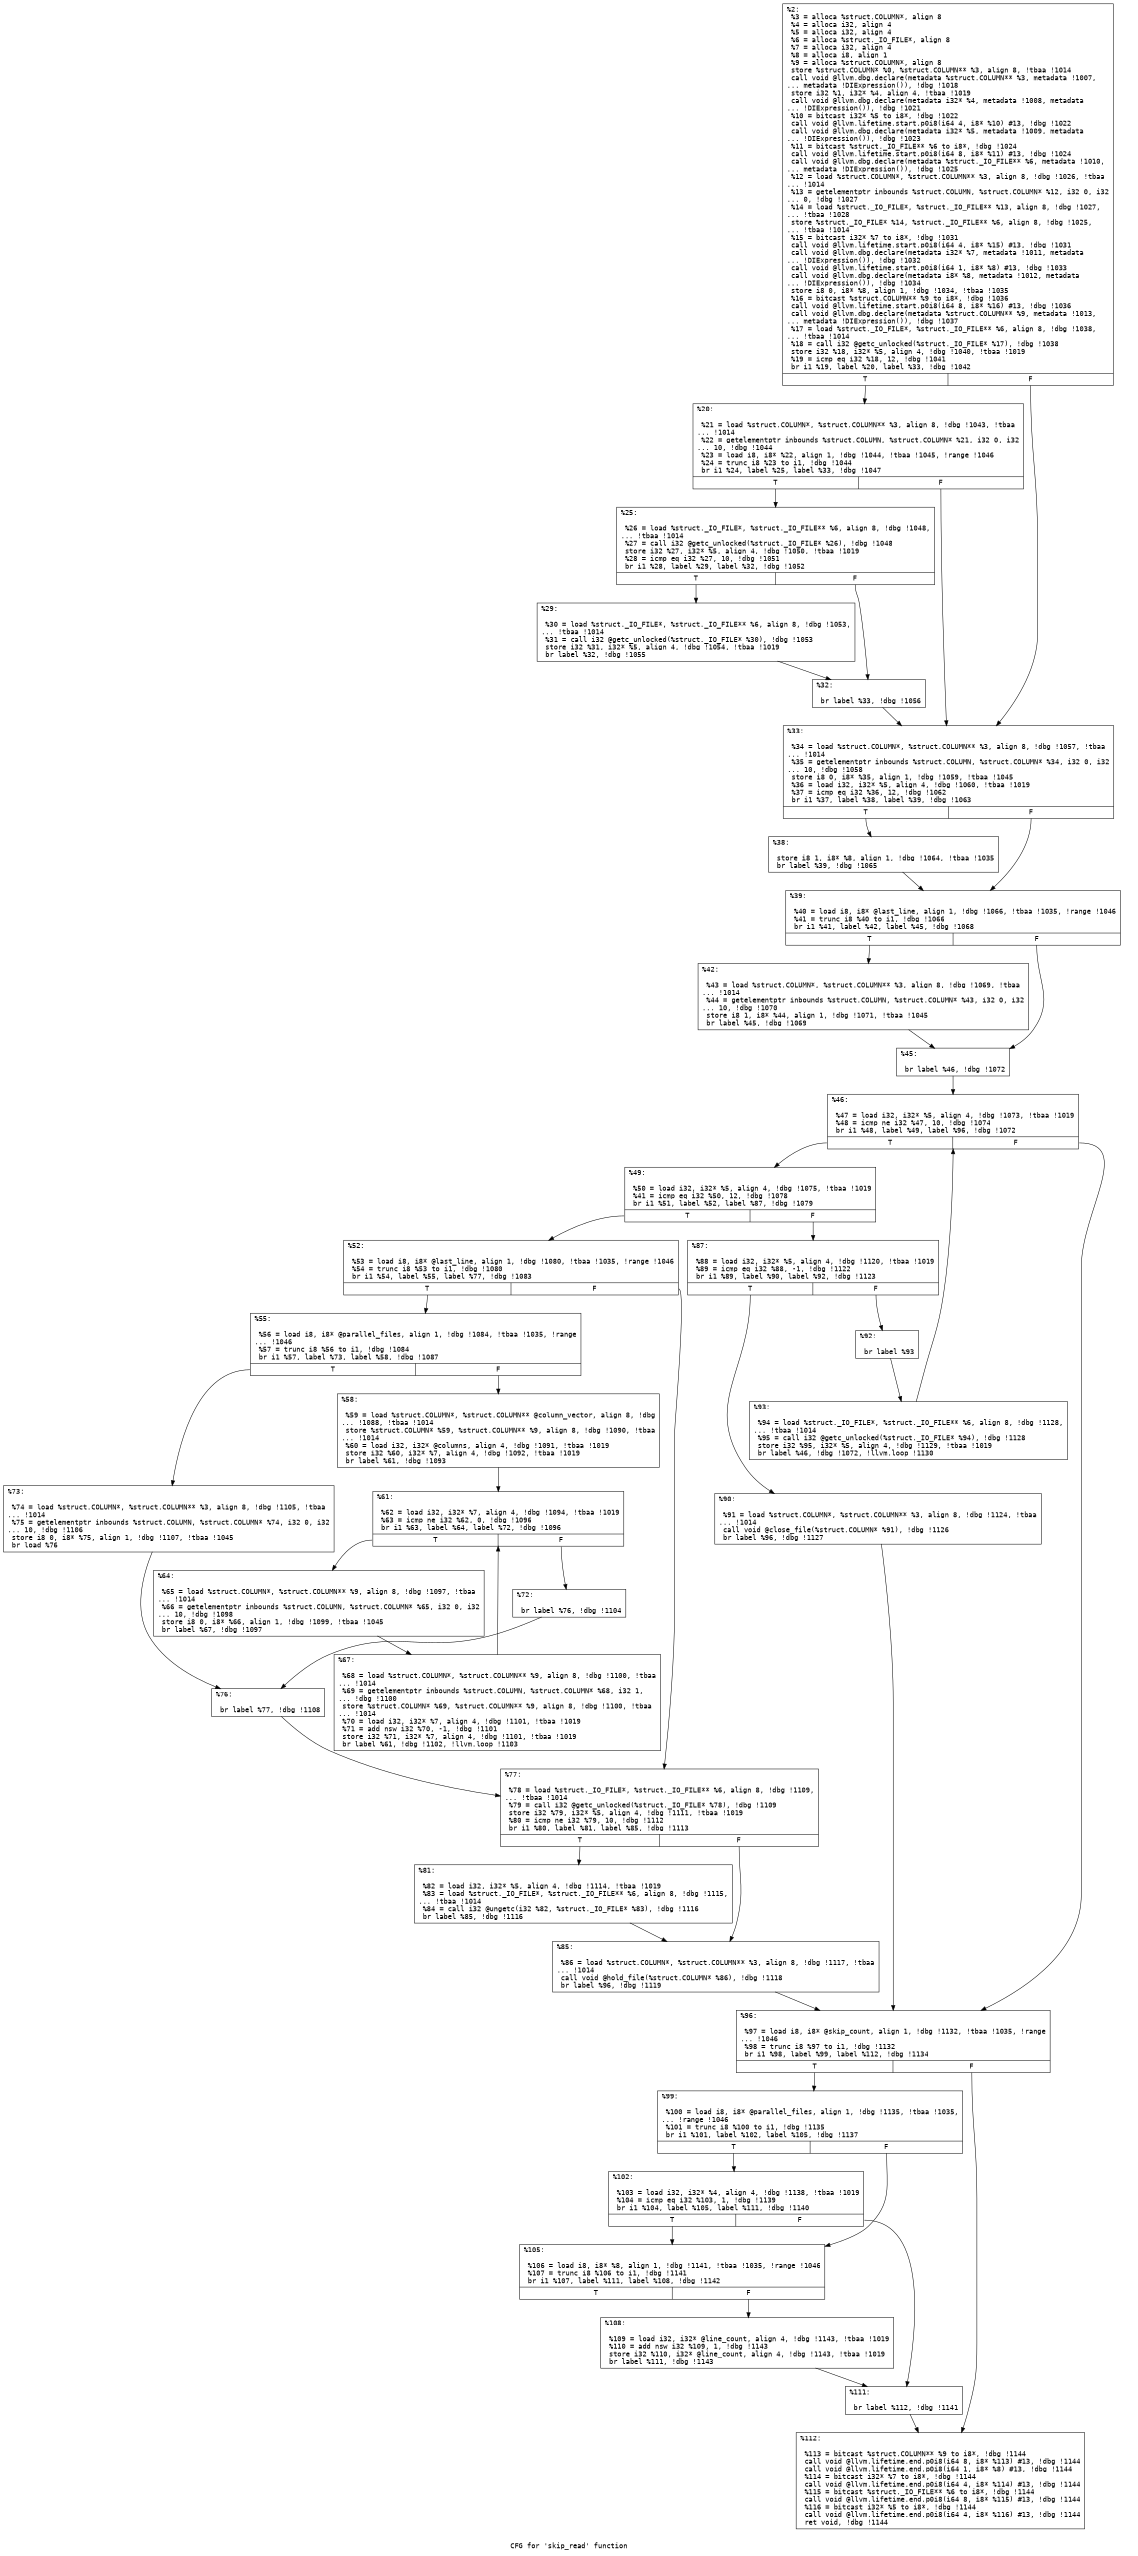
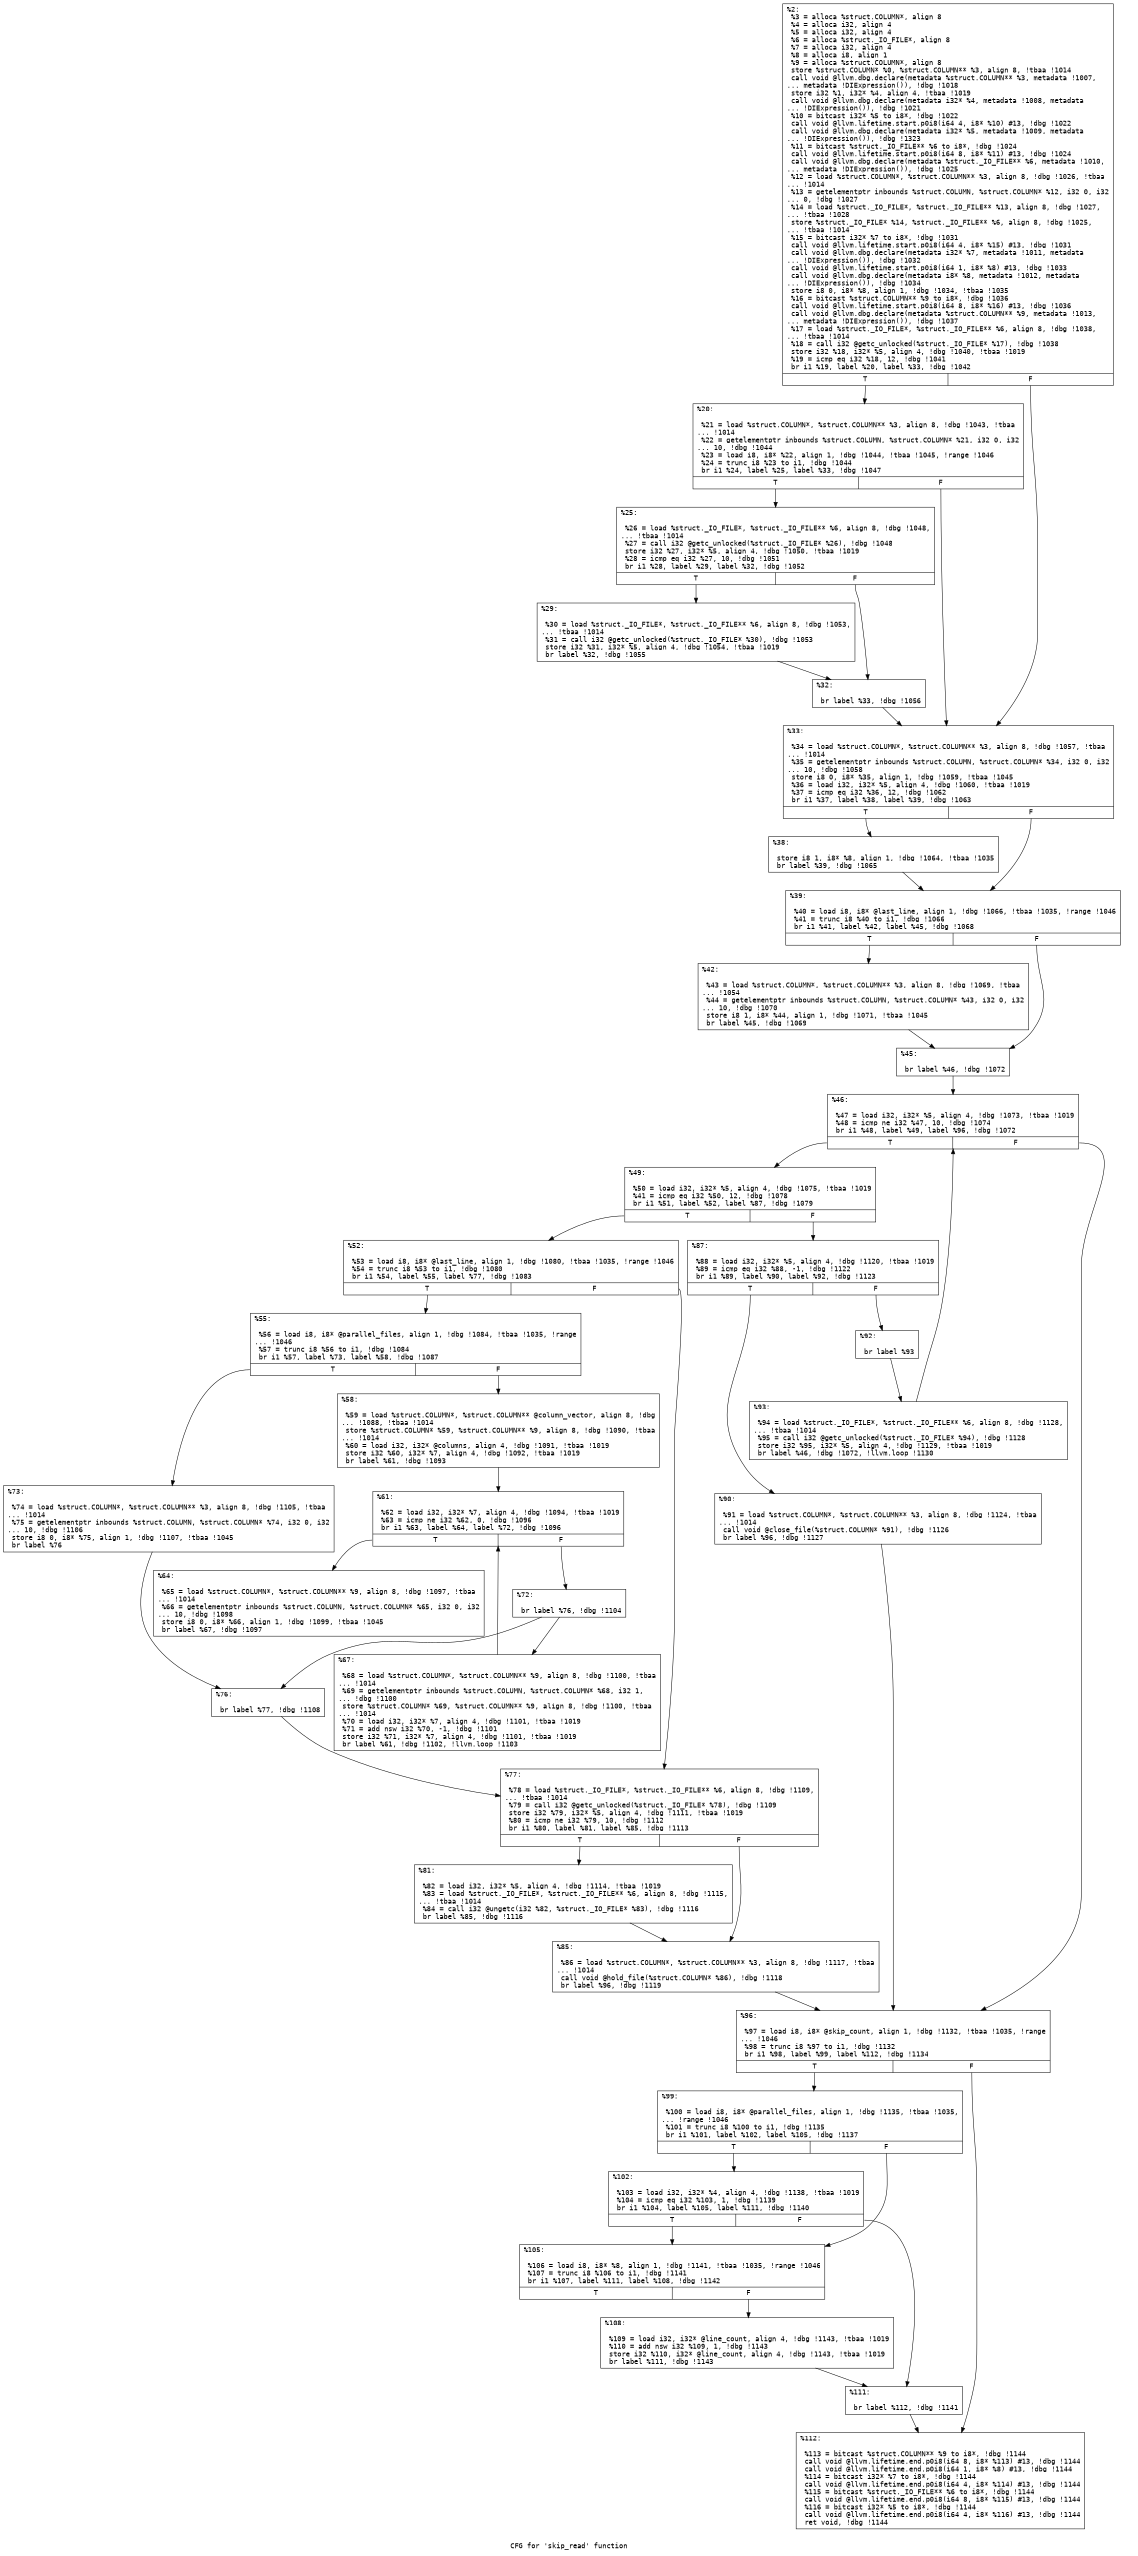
(854, 139) -> (854, 139)
(721, 993) -> (721, 993)
(33, 1545) -> (35, 1545)
(394, 1645) -> (547, 1634)
